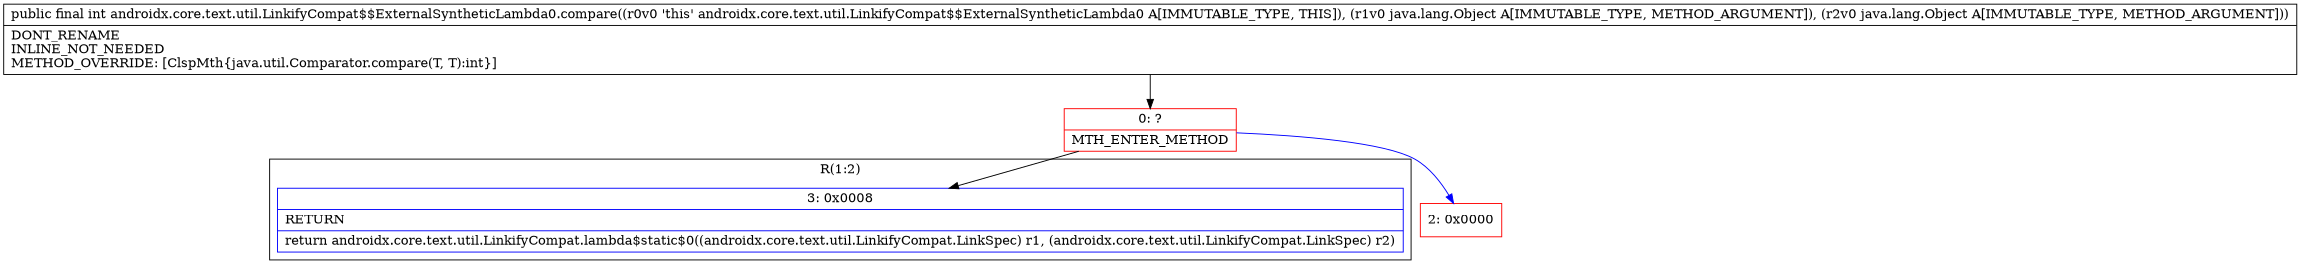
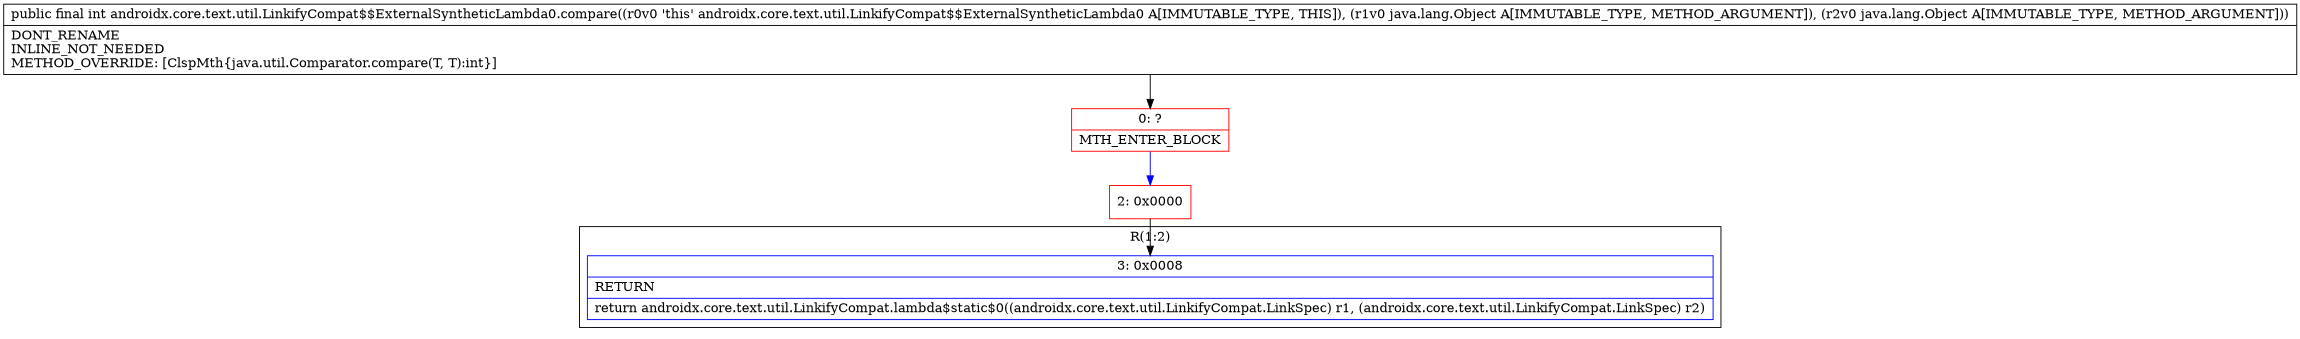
(1150, 140) -> (1150, 140)
(1019, 168) -> (1150, 232)
